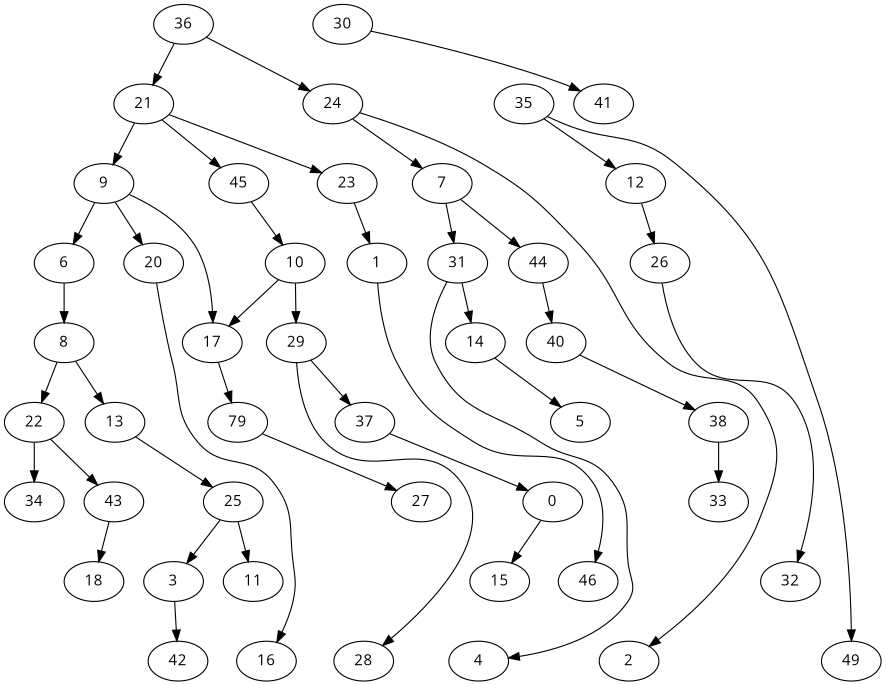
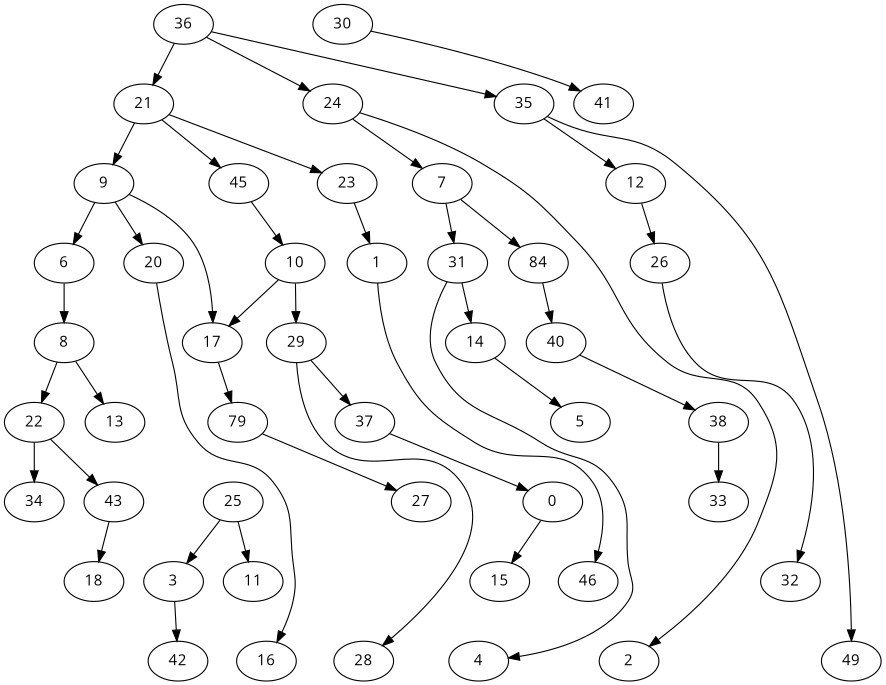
none -> (348, 63)
(538, 263) -> (538, 263)
(169, 459) -> none
